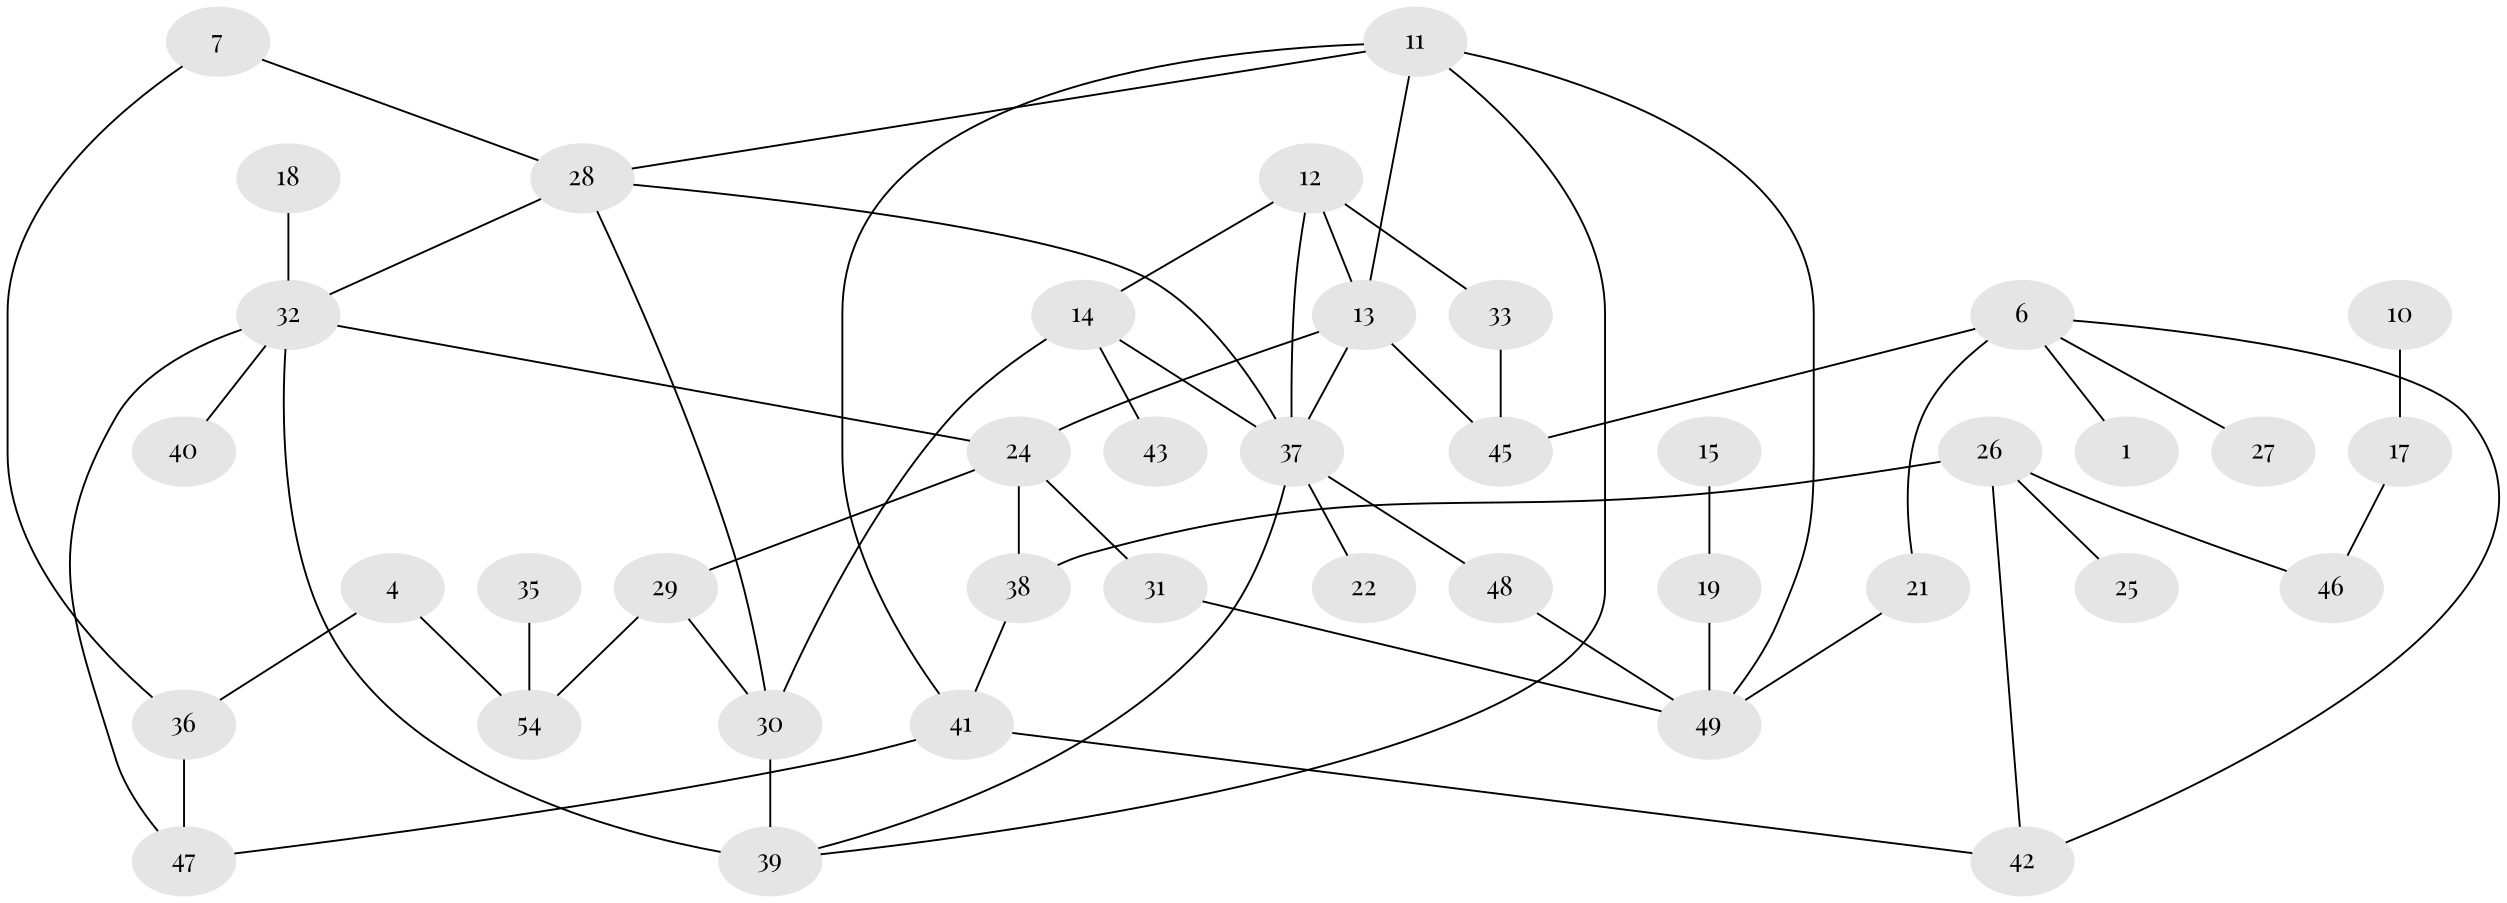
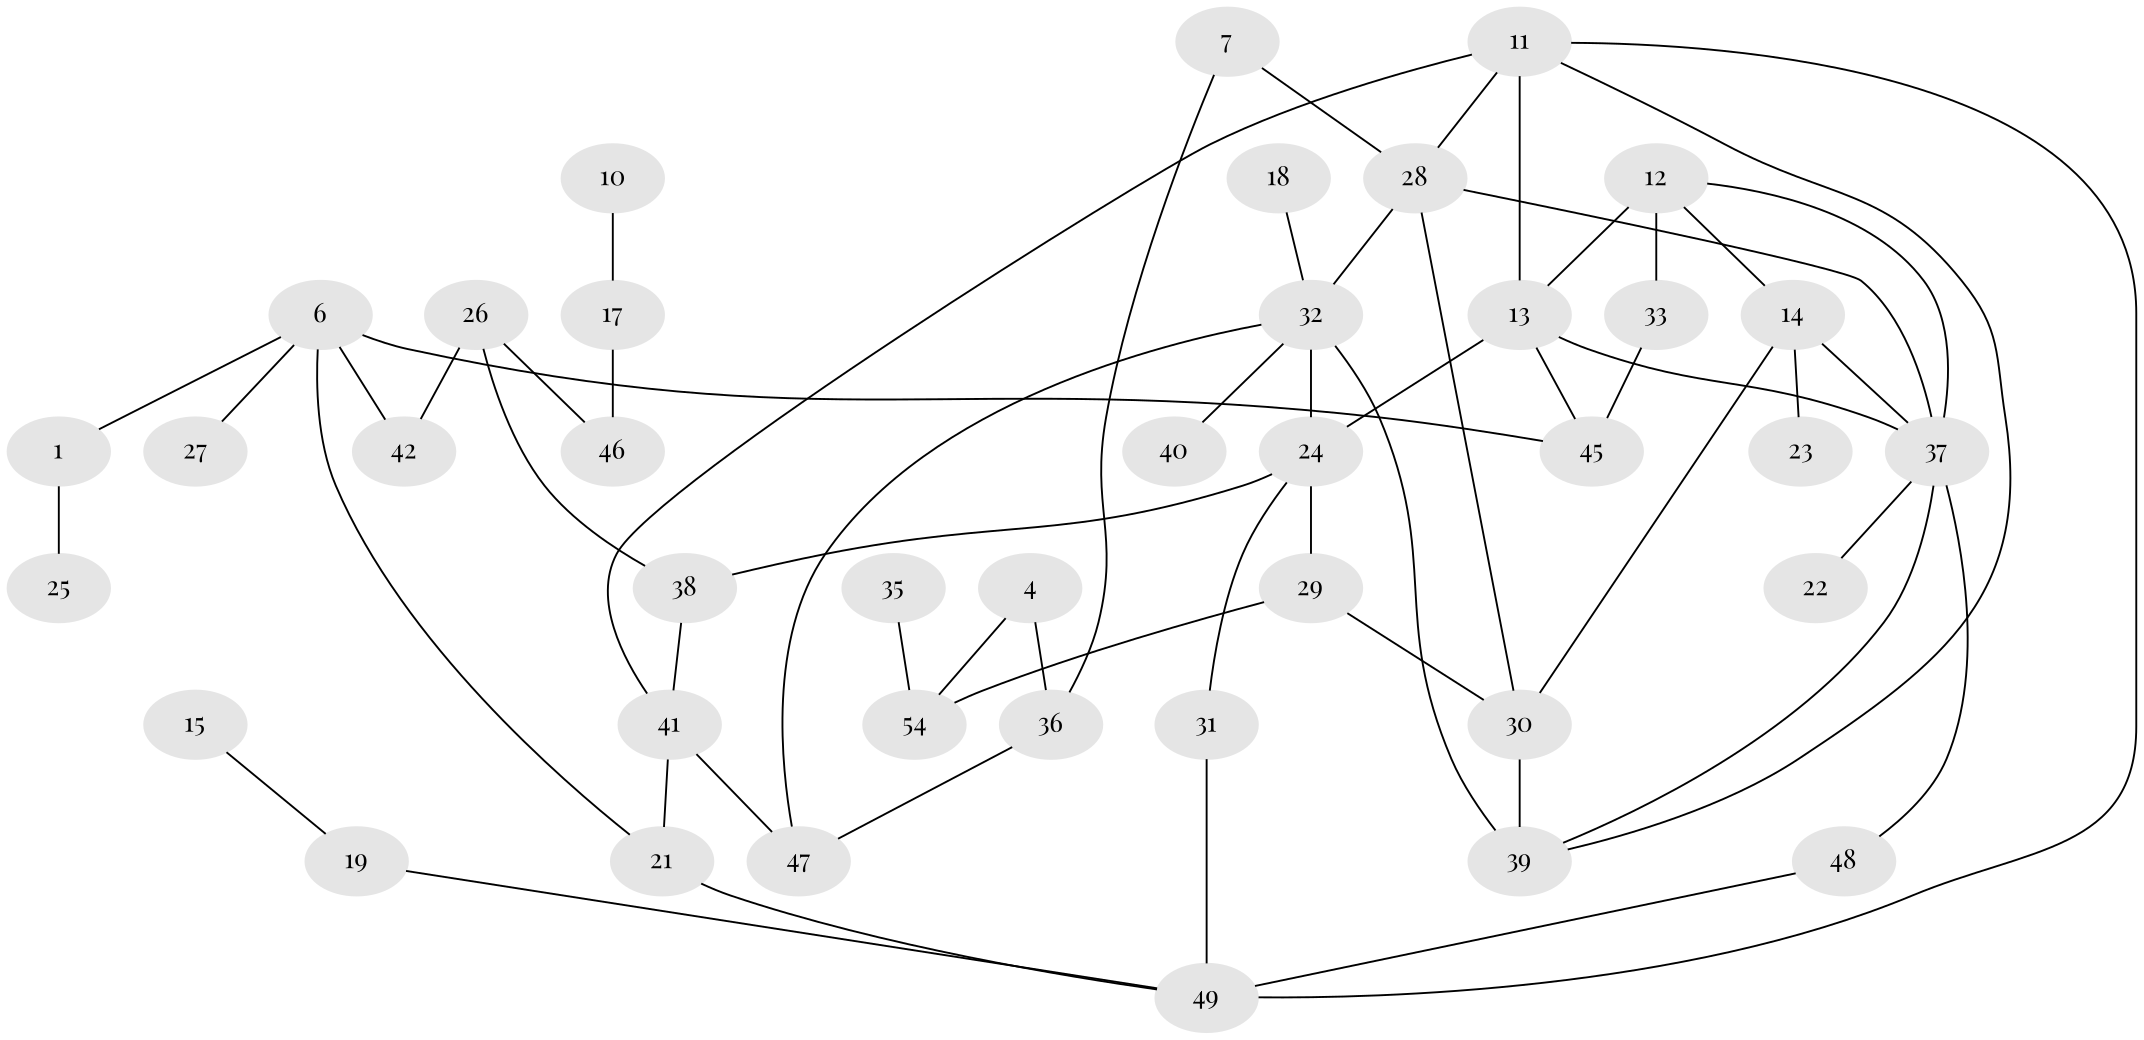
(1155, 452) -> (1800, 452)
(2058, 520) -> (59, 520)
(1492, 793) -> (666, 793)
